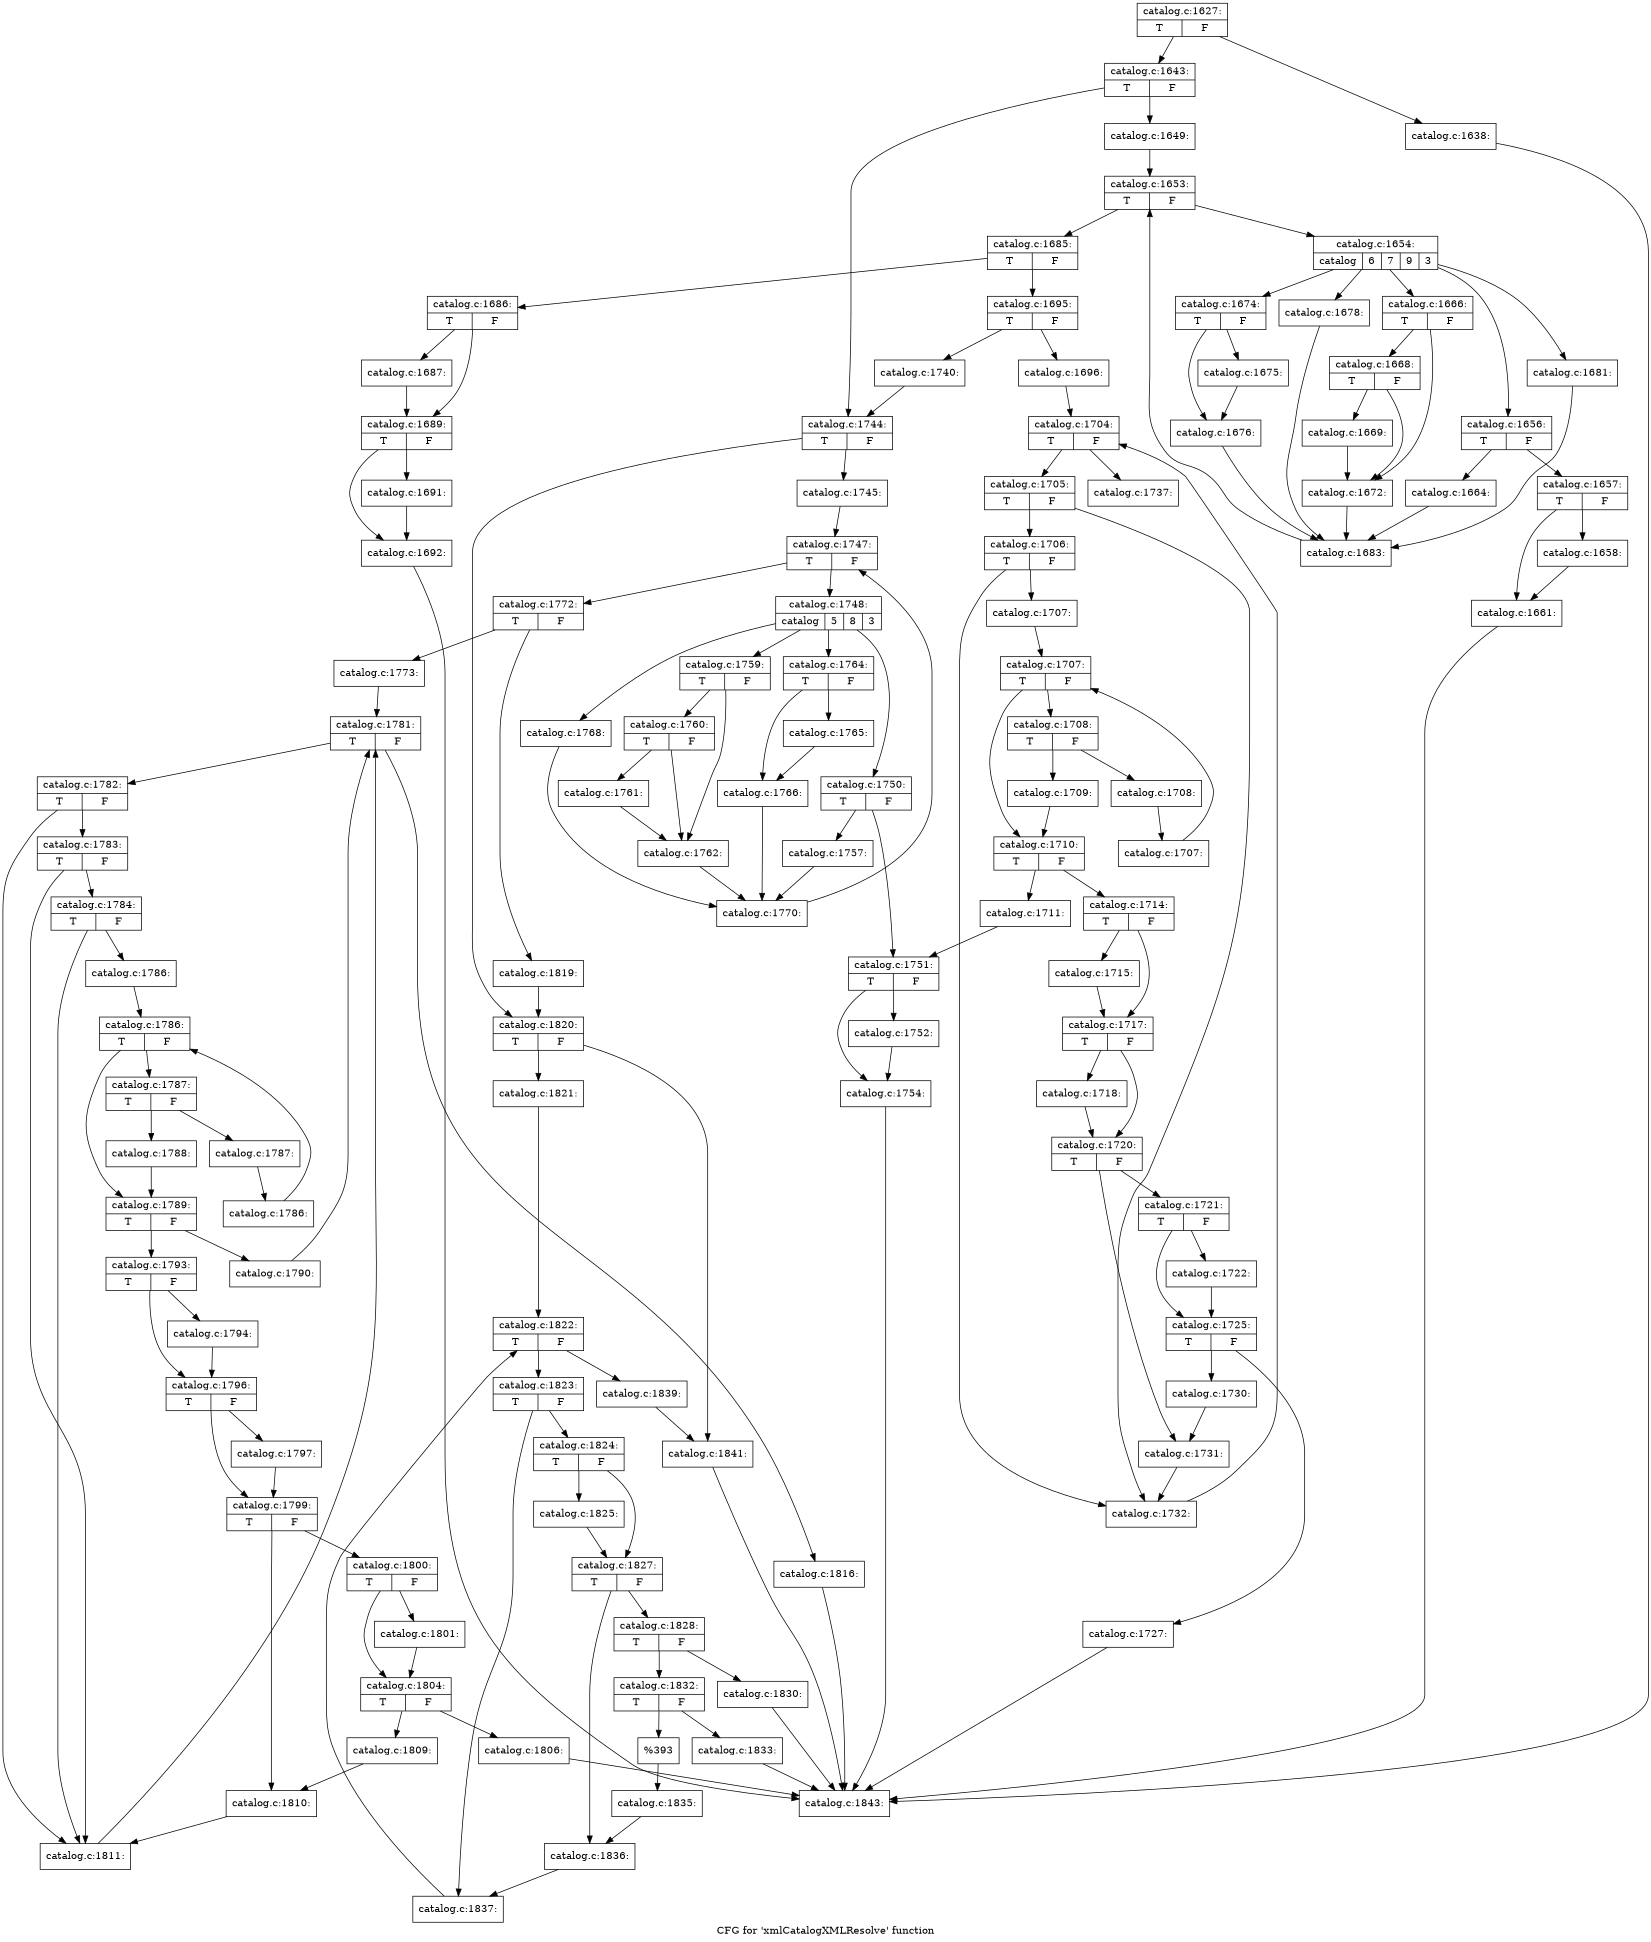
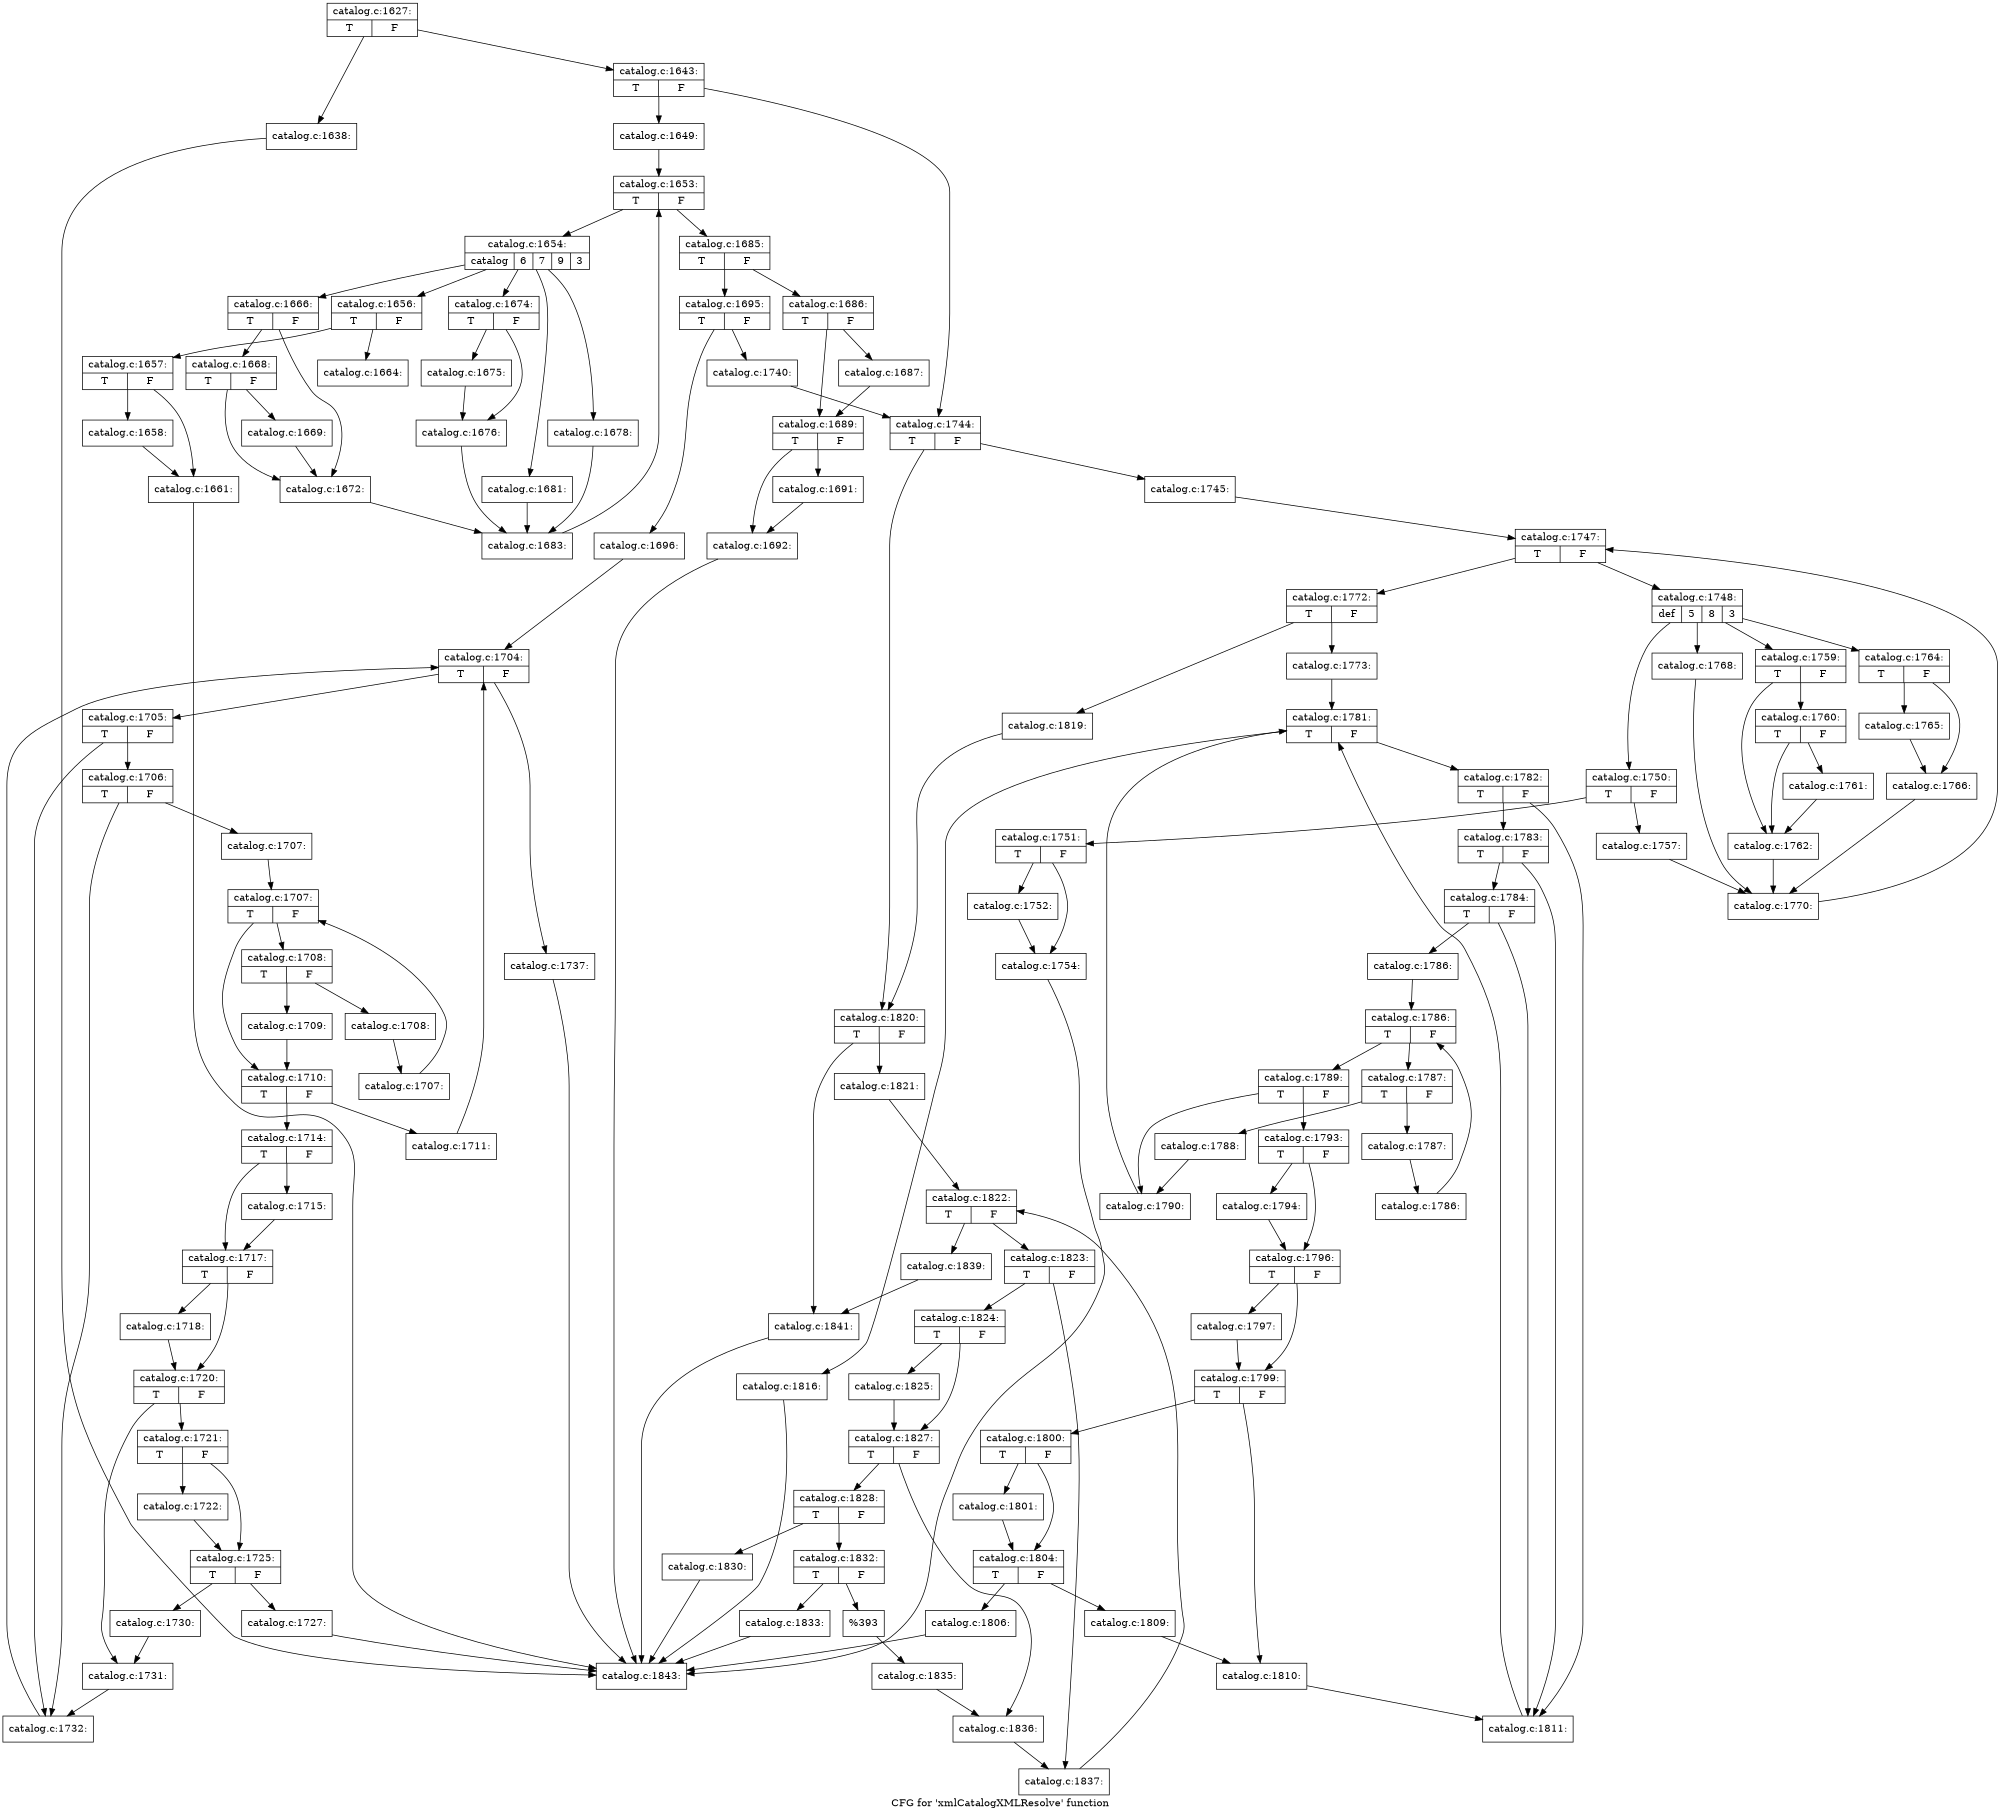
(1402, 521) -> none
(800, 621) -> (1667, 614)
(967, 940) -> (484, 914)
(151, 1178) -> (1175, 1174)
none -> (569, 1326)
